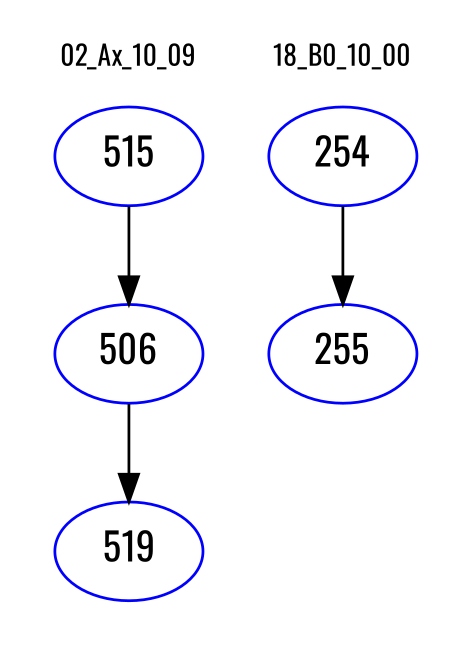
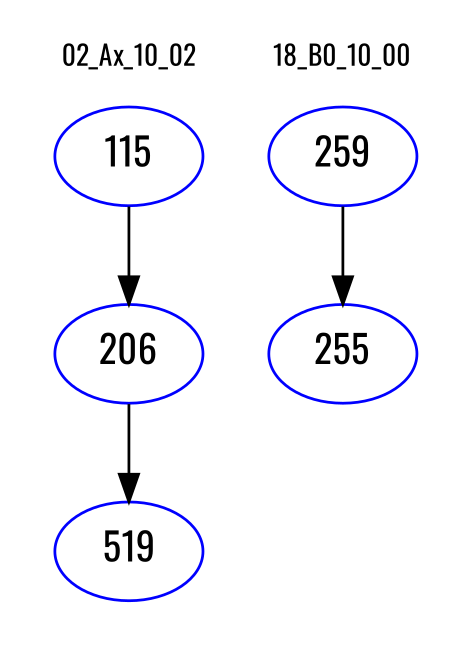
(129, 59) -> (129, 59)
(129, 156) -> (129, 156)
(343, 156) -> (343, 156)
(129, 354) -> (129, 354)
